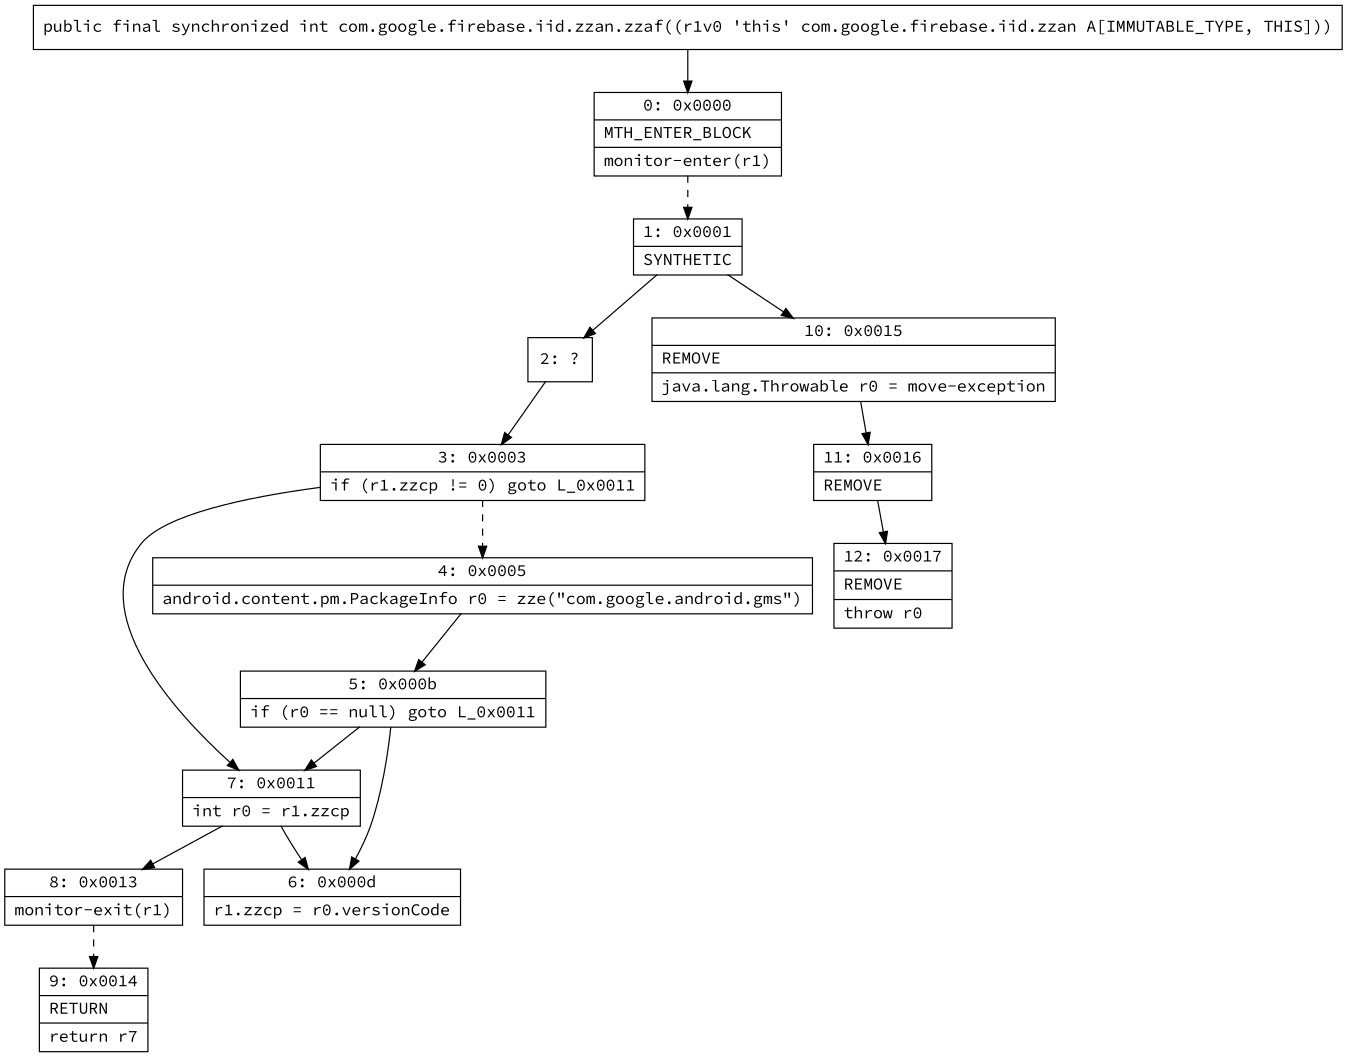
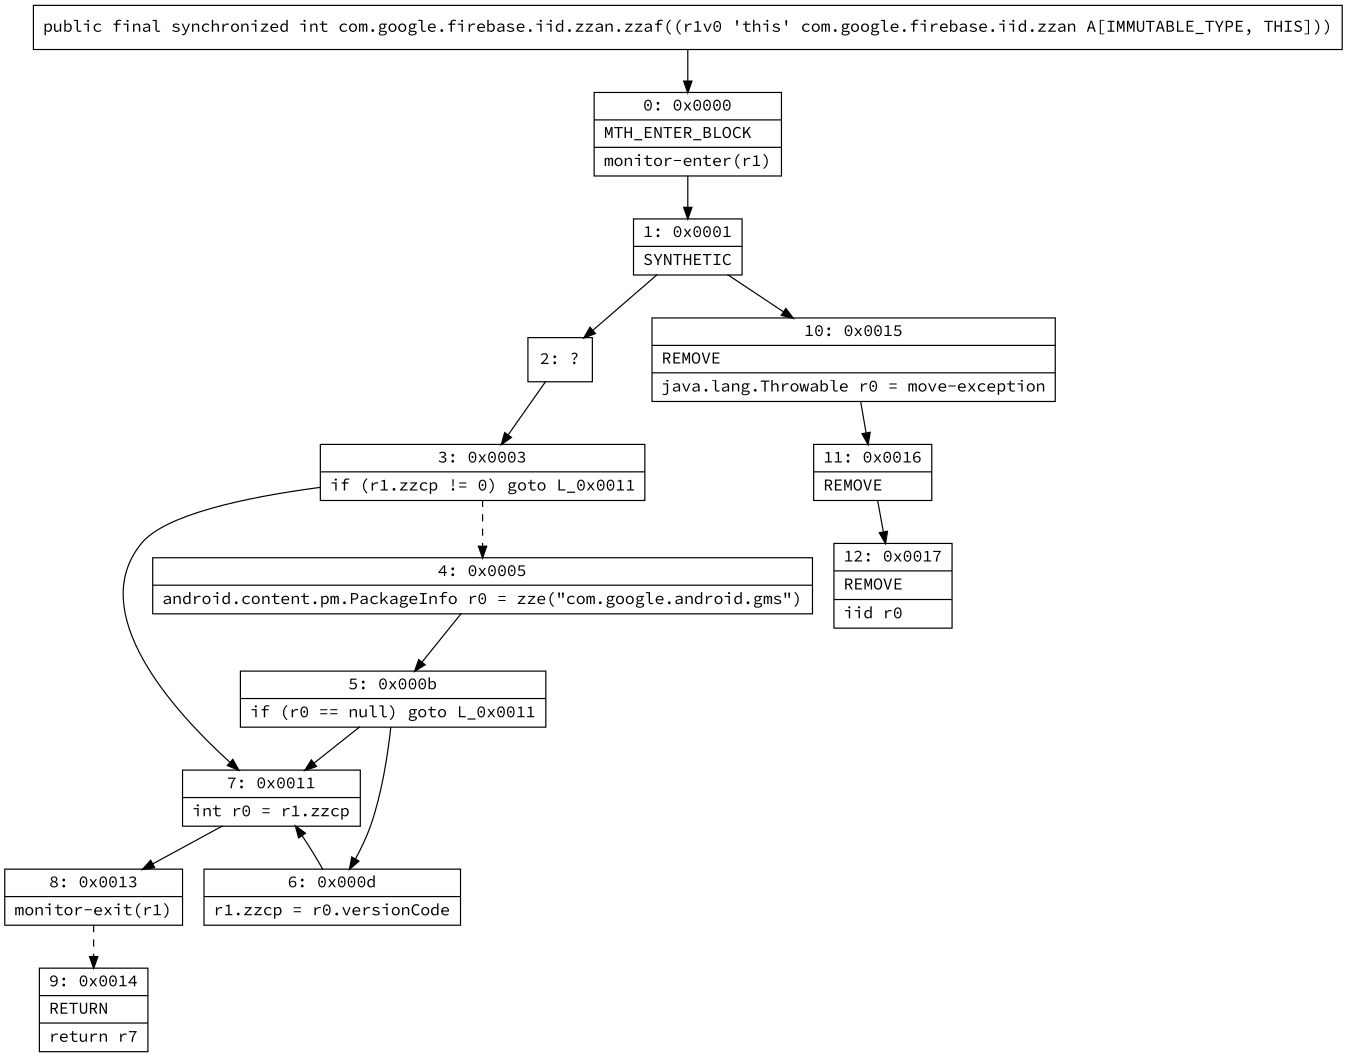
(688, 191) -> (688, 191)
(883, 613) -> (873, 613)
(291, 843) -> (313, 852)
